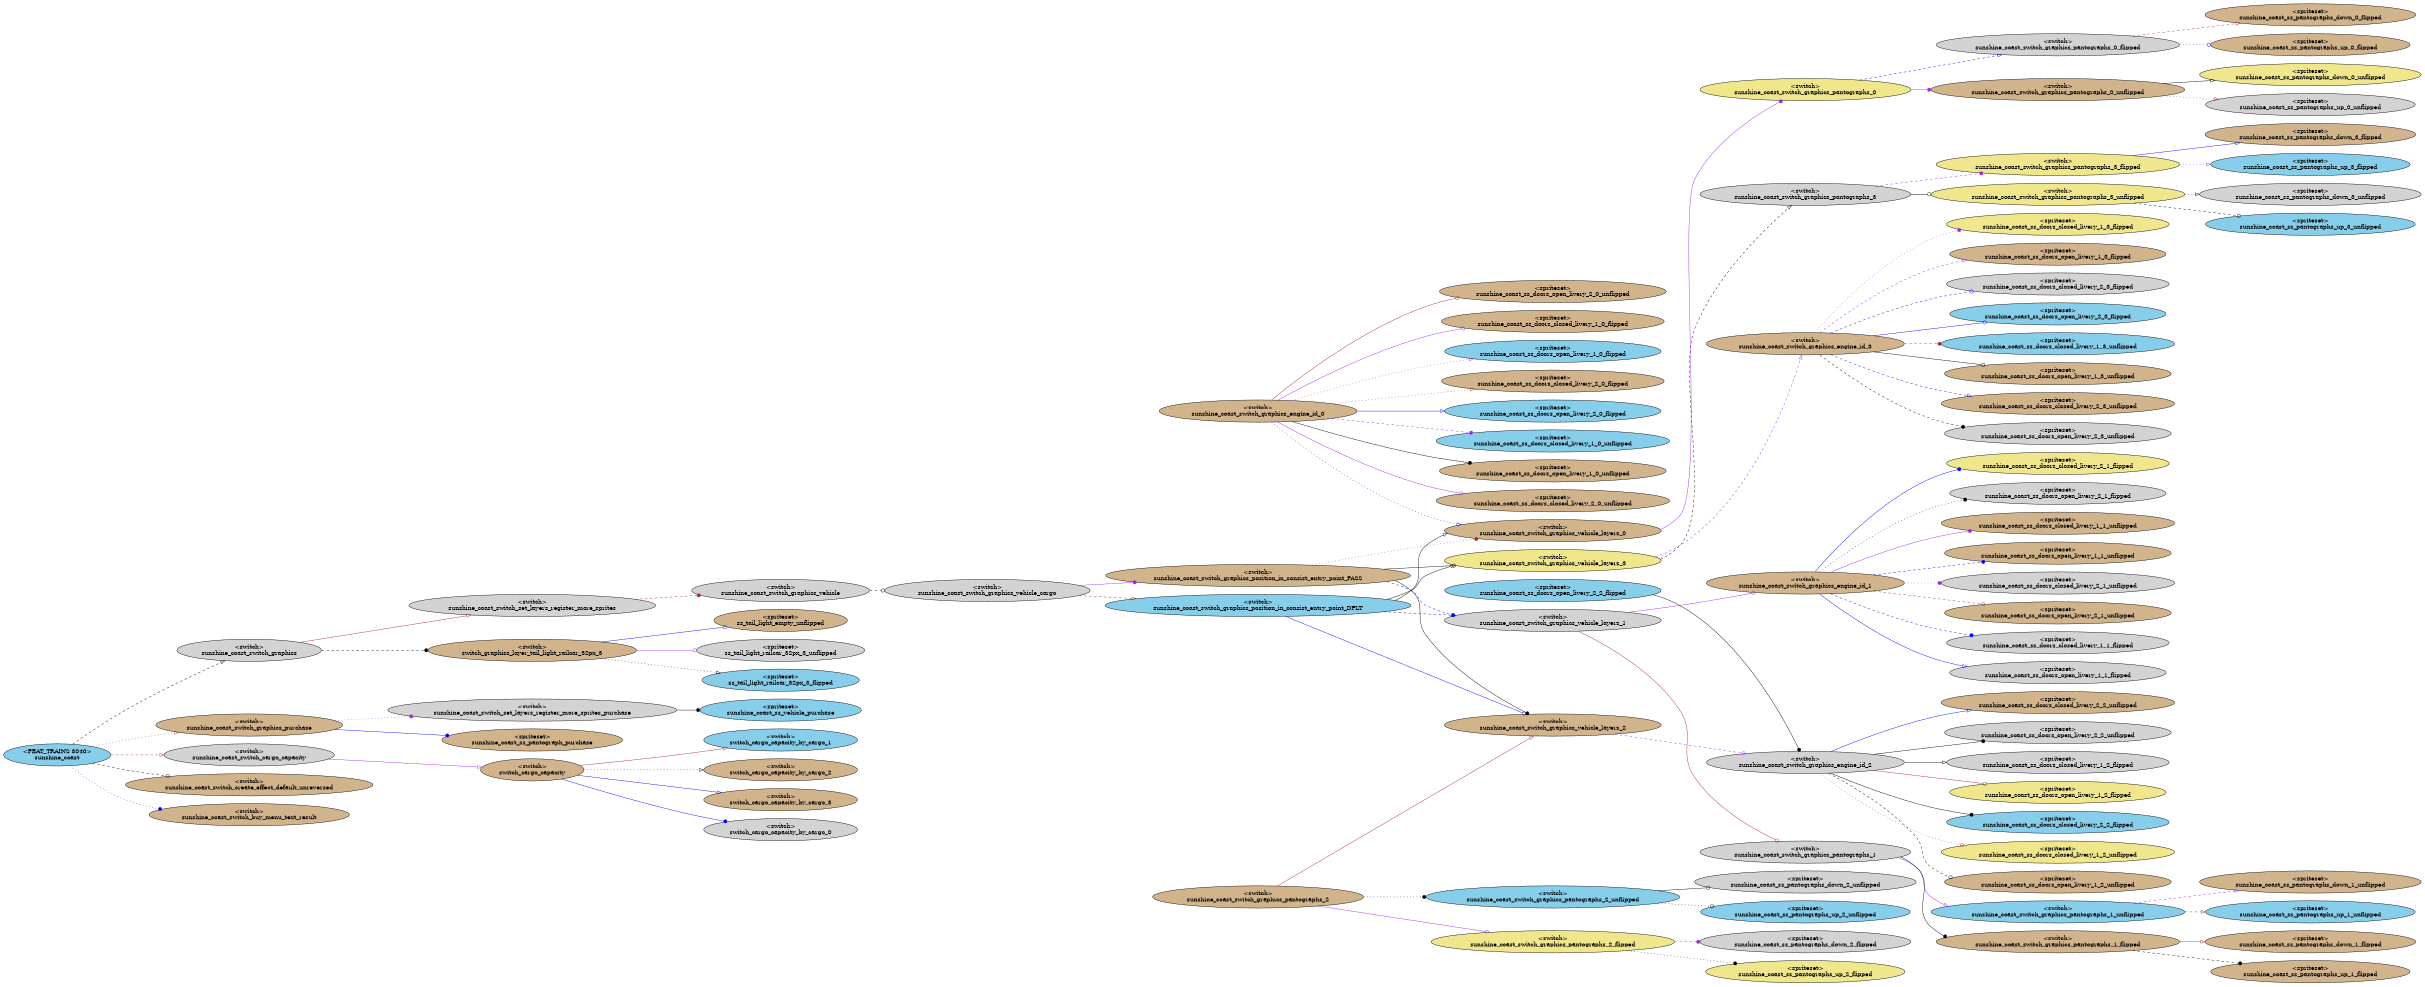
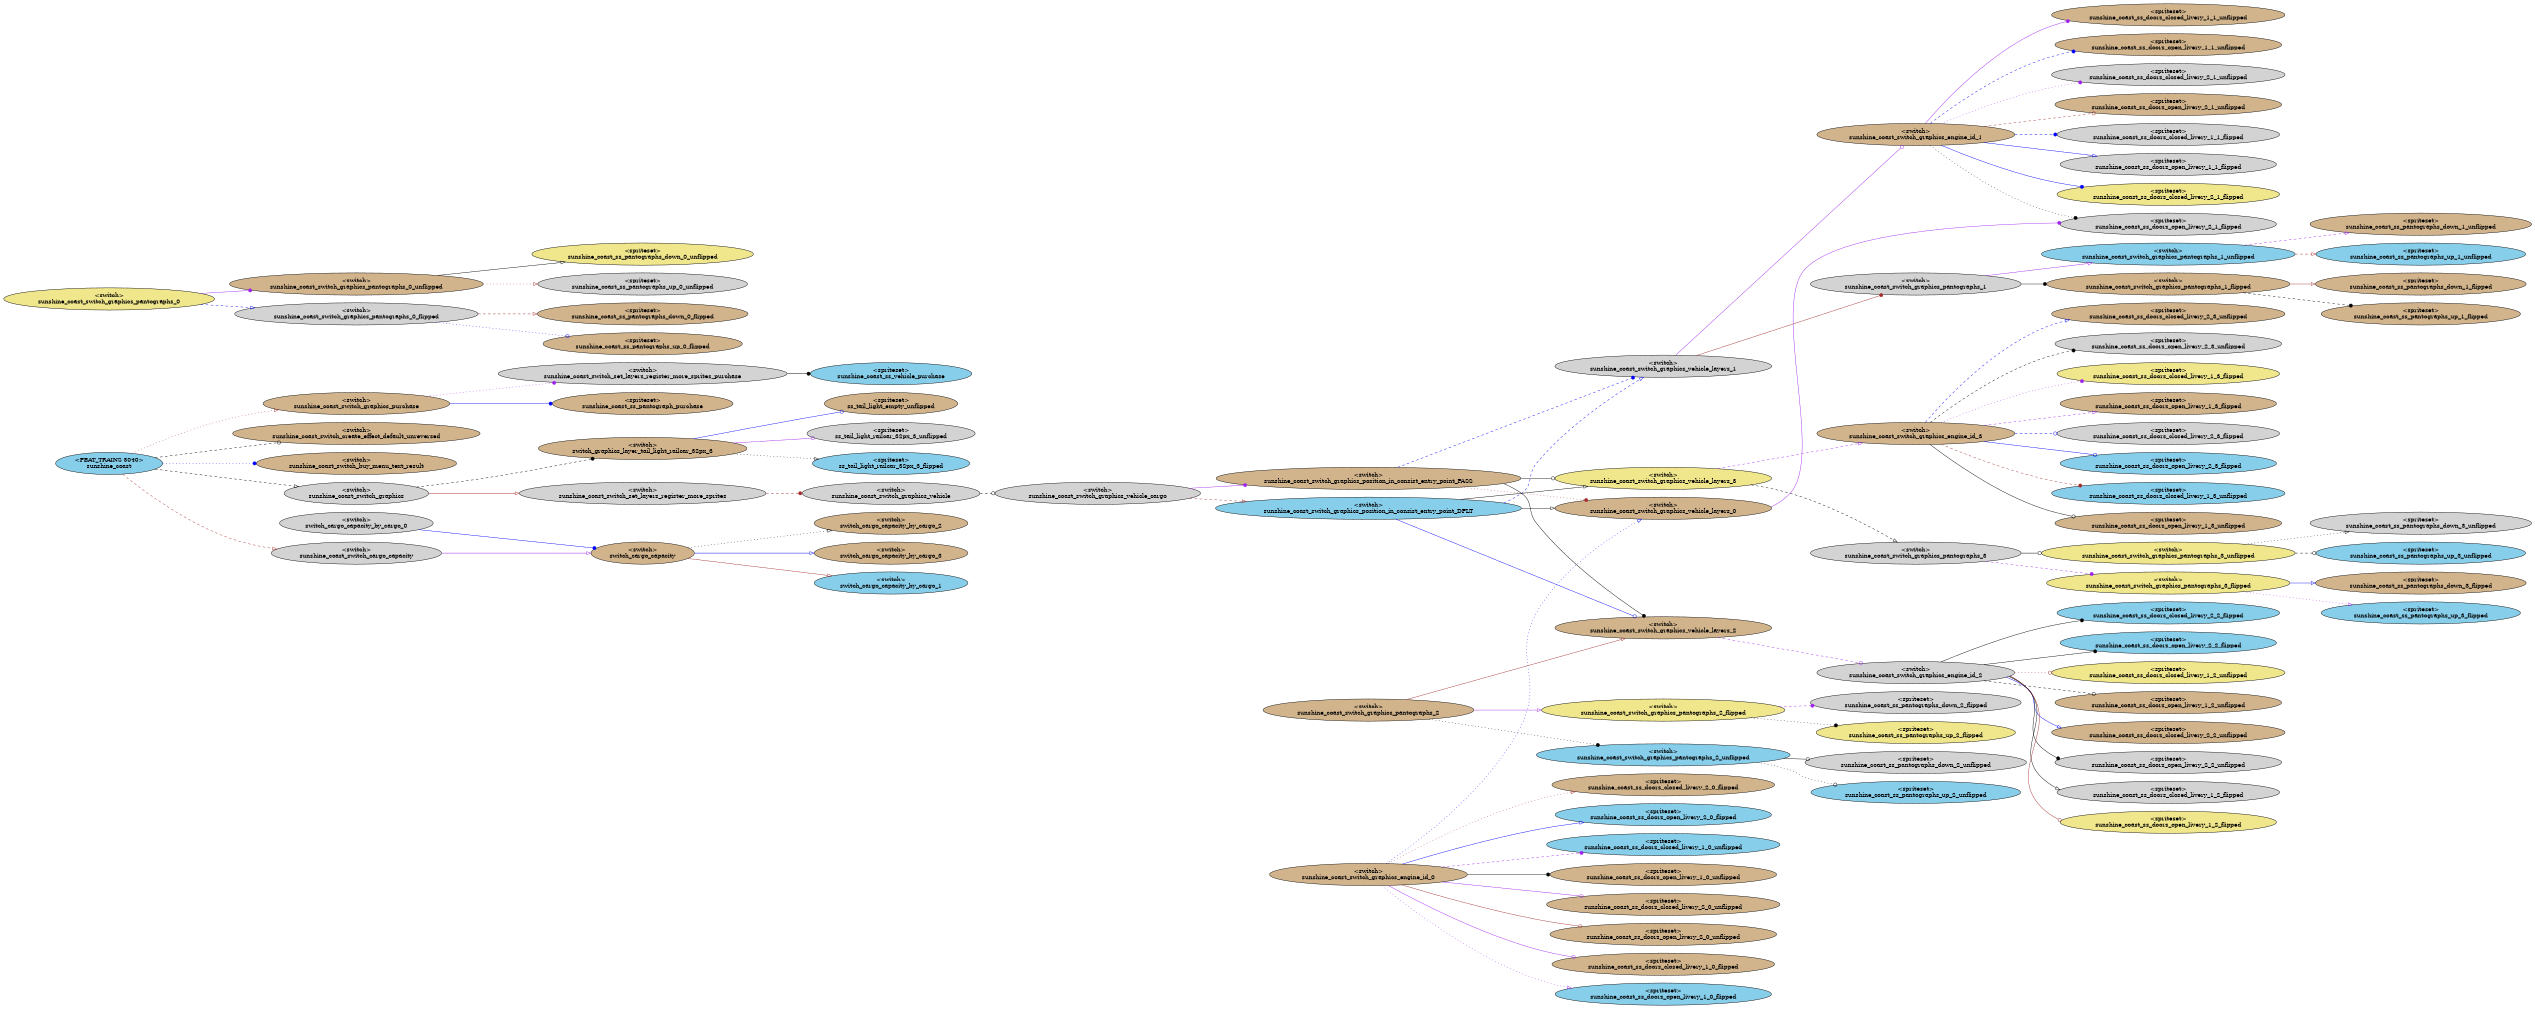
(1689, 302) -> (1808, 267)
(1740, 657) -> (2039, 658)
(1687, 730) -> (1788, 326)
(642, 802) -> (506, 539)
